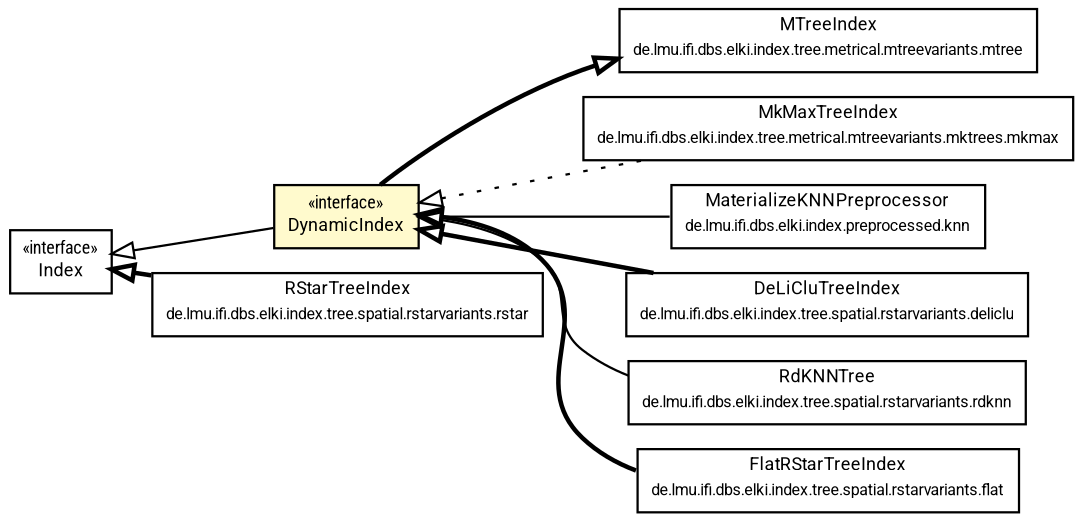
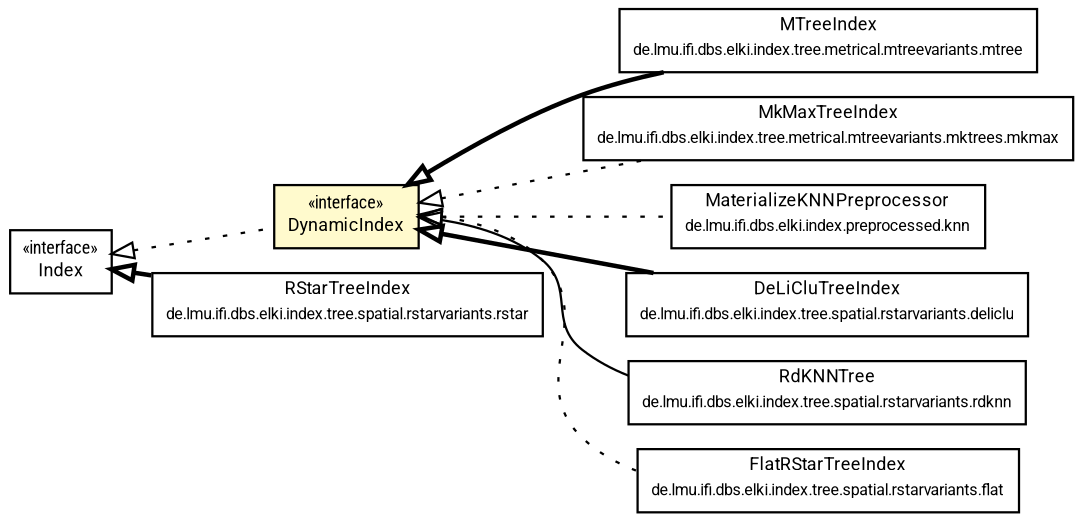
(483, 117) -> (541, 112)
(556, 217) -> (556, 217)
(204, 239) -> (204, 239)
(561, 353) -> (561, 353)
